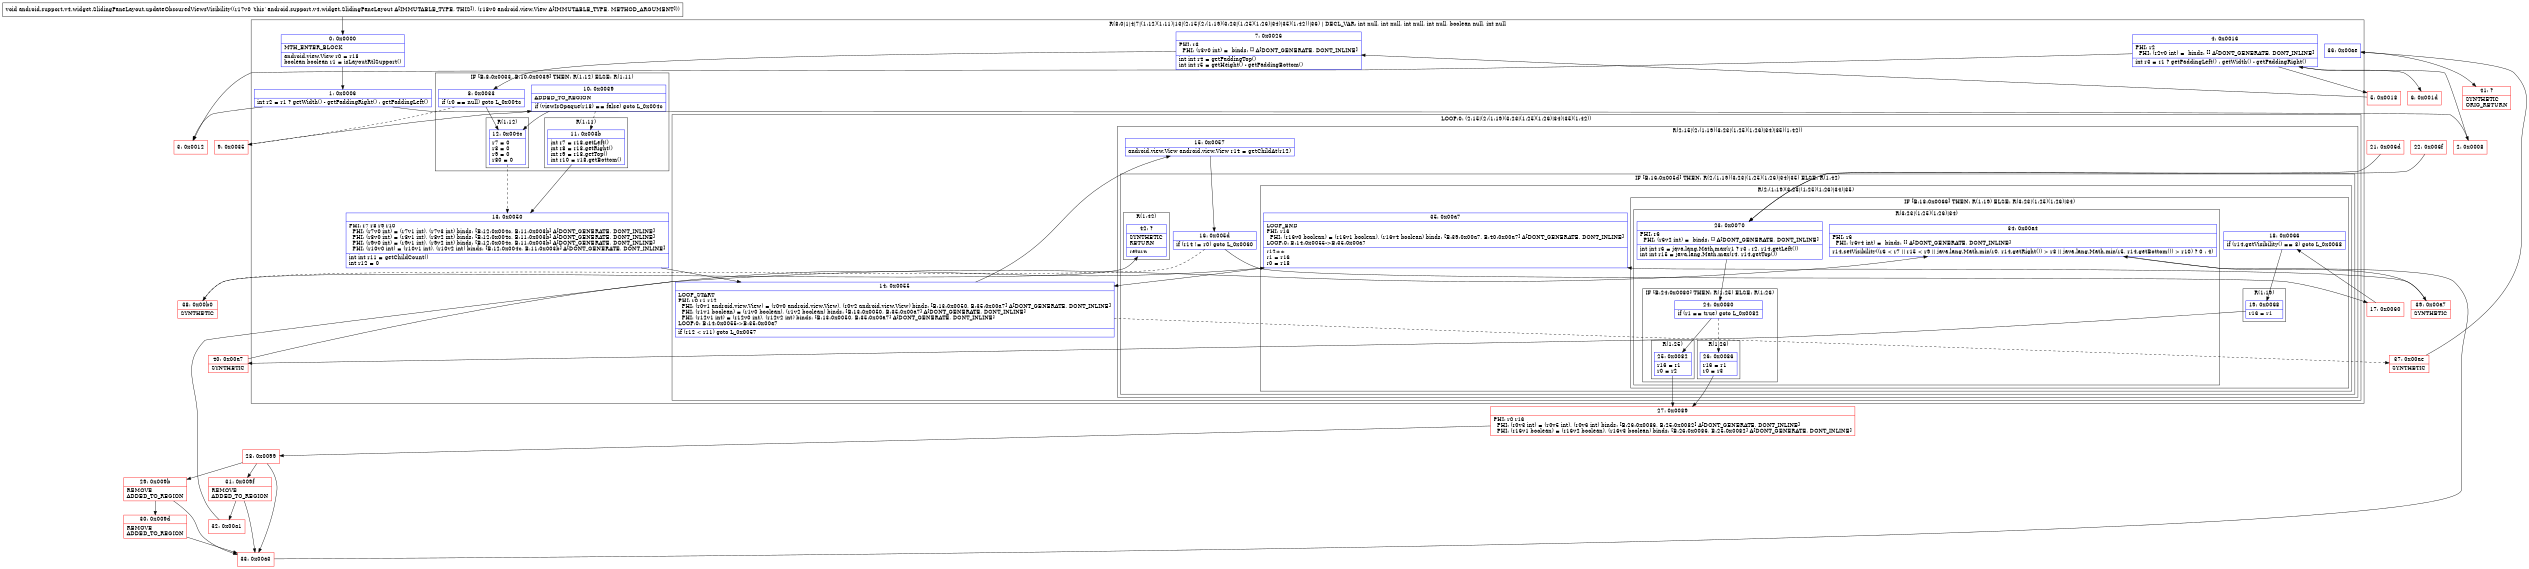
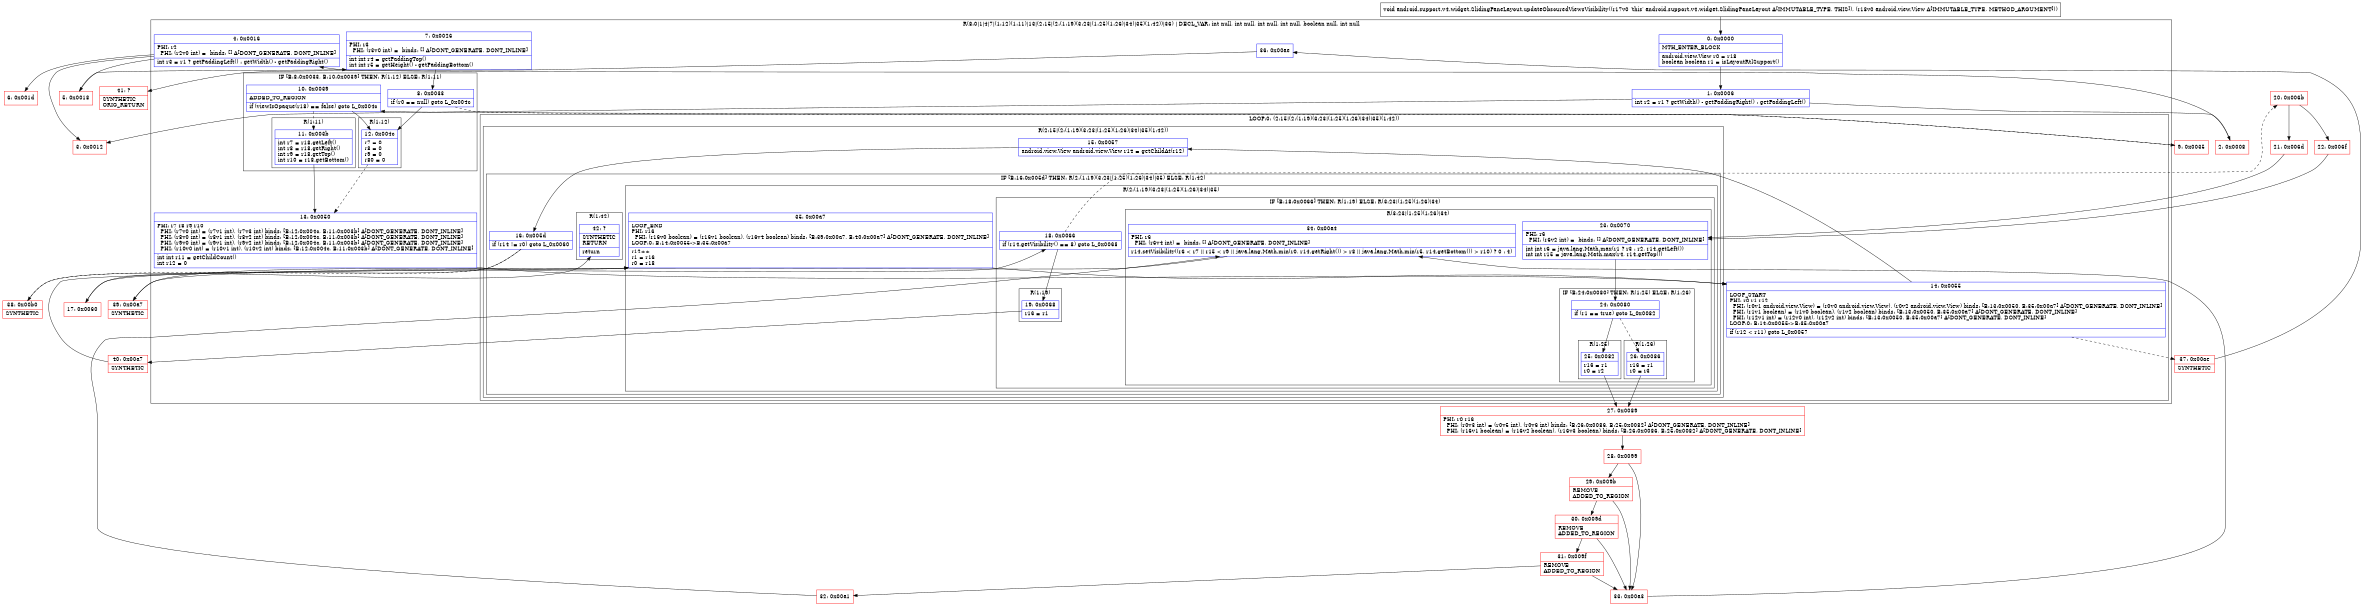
none -> (2289, 98)
(253, 469) -> (1580, 544)
